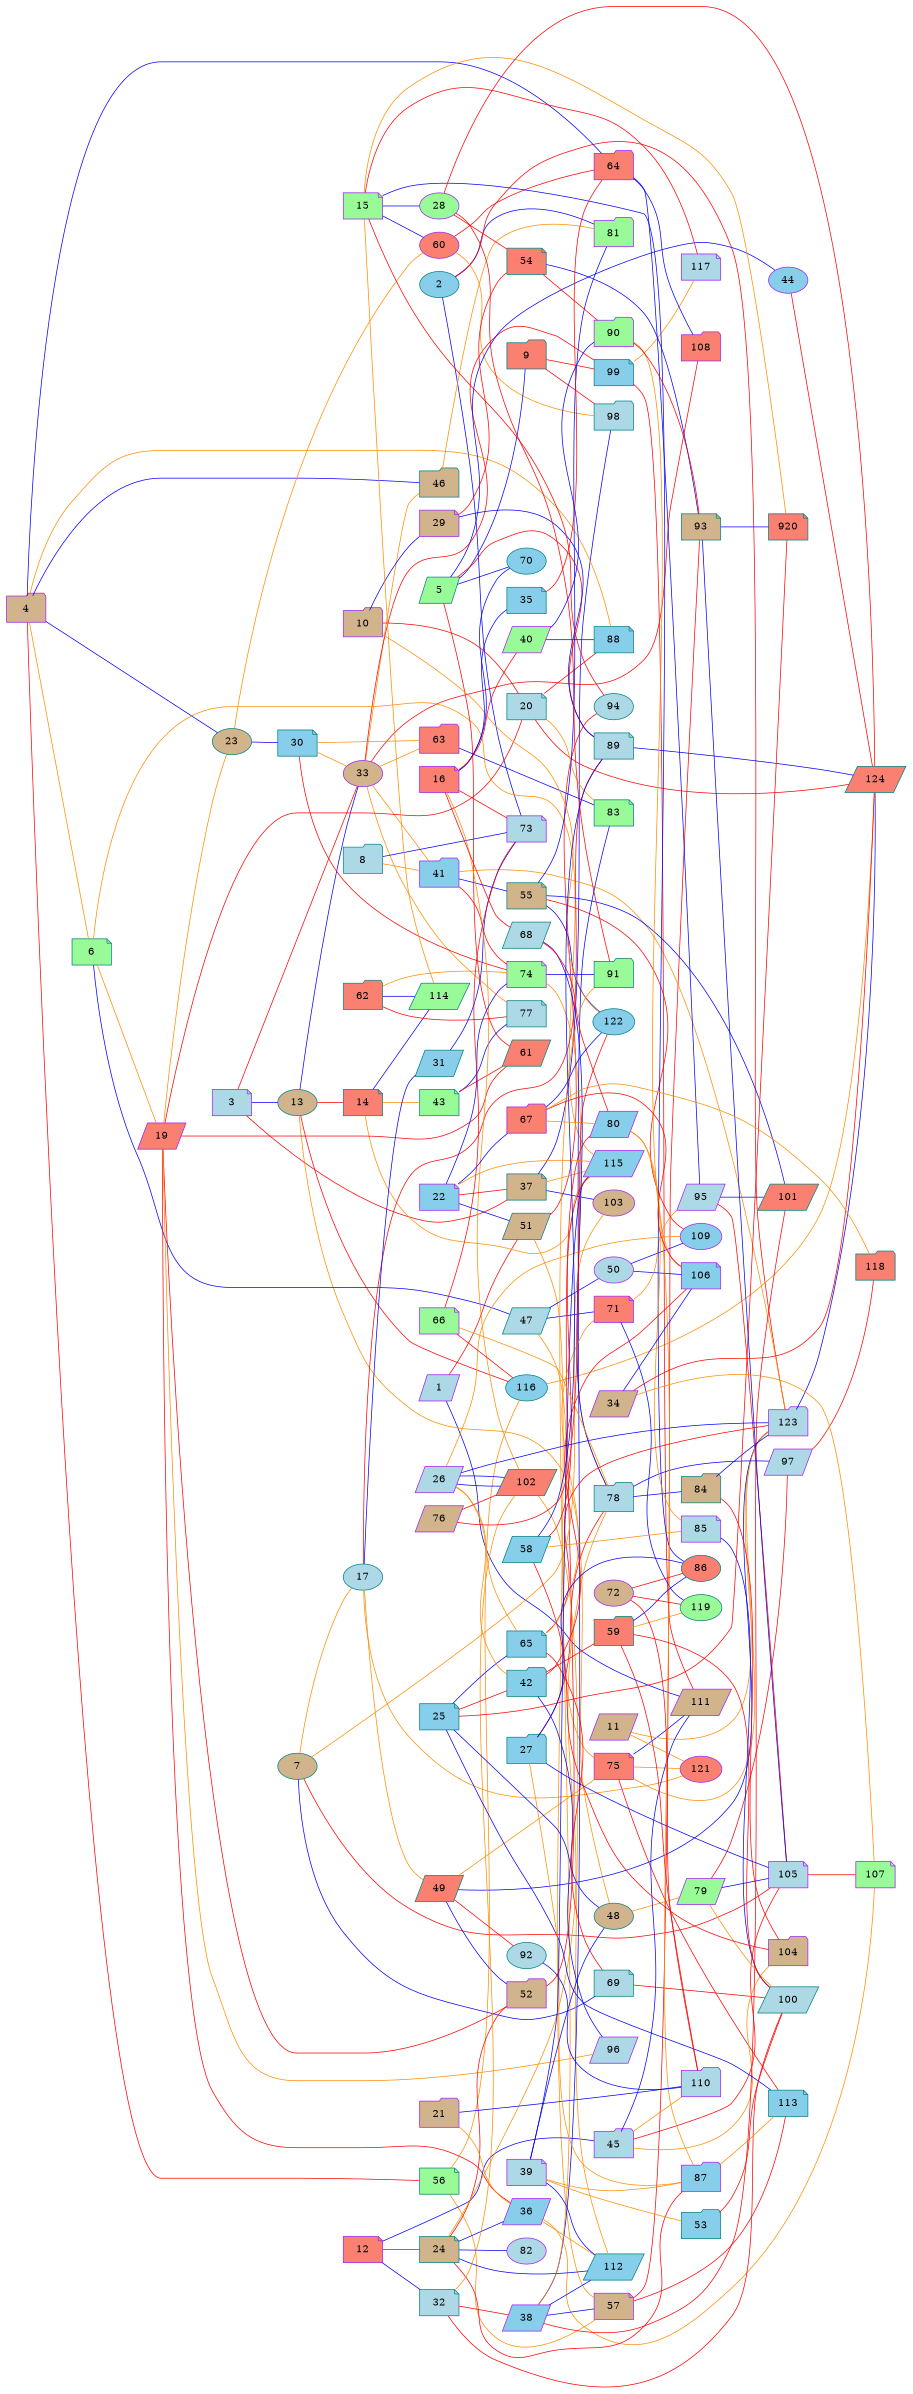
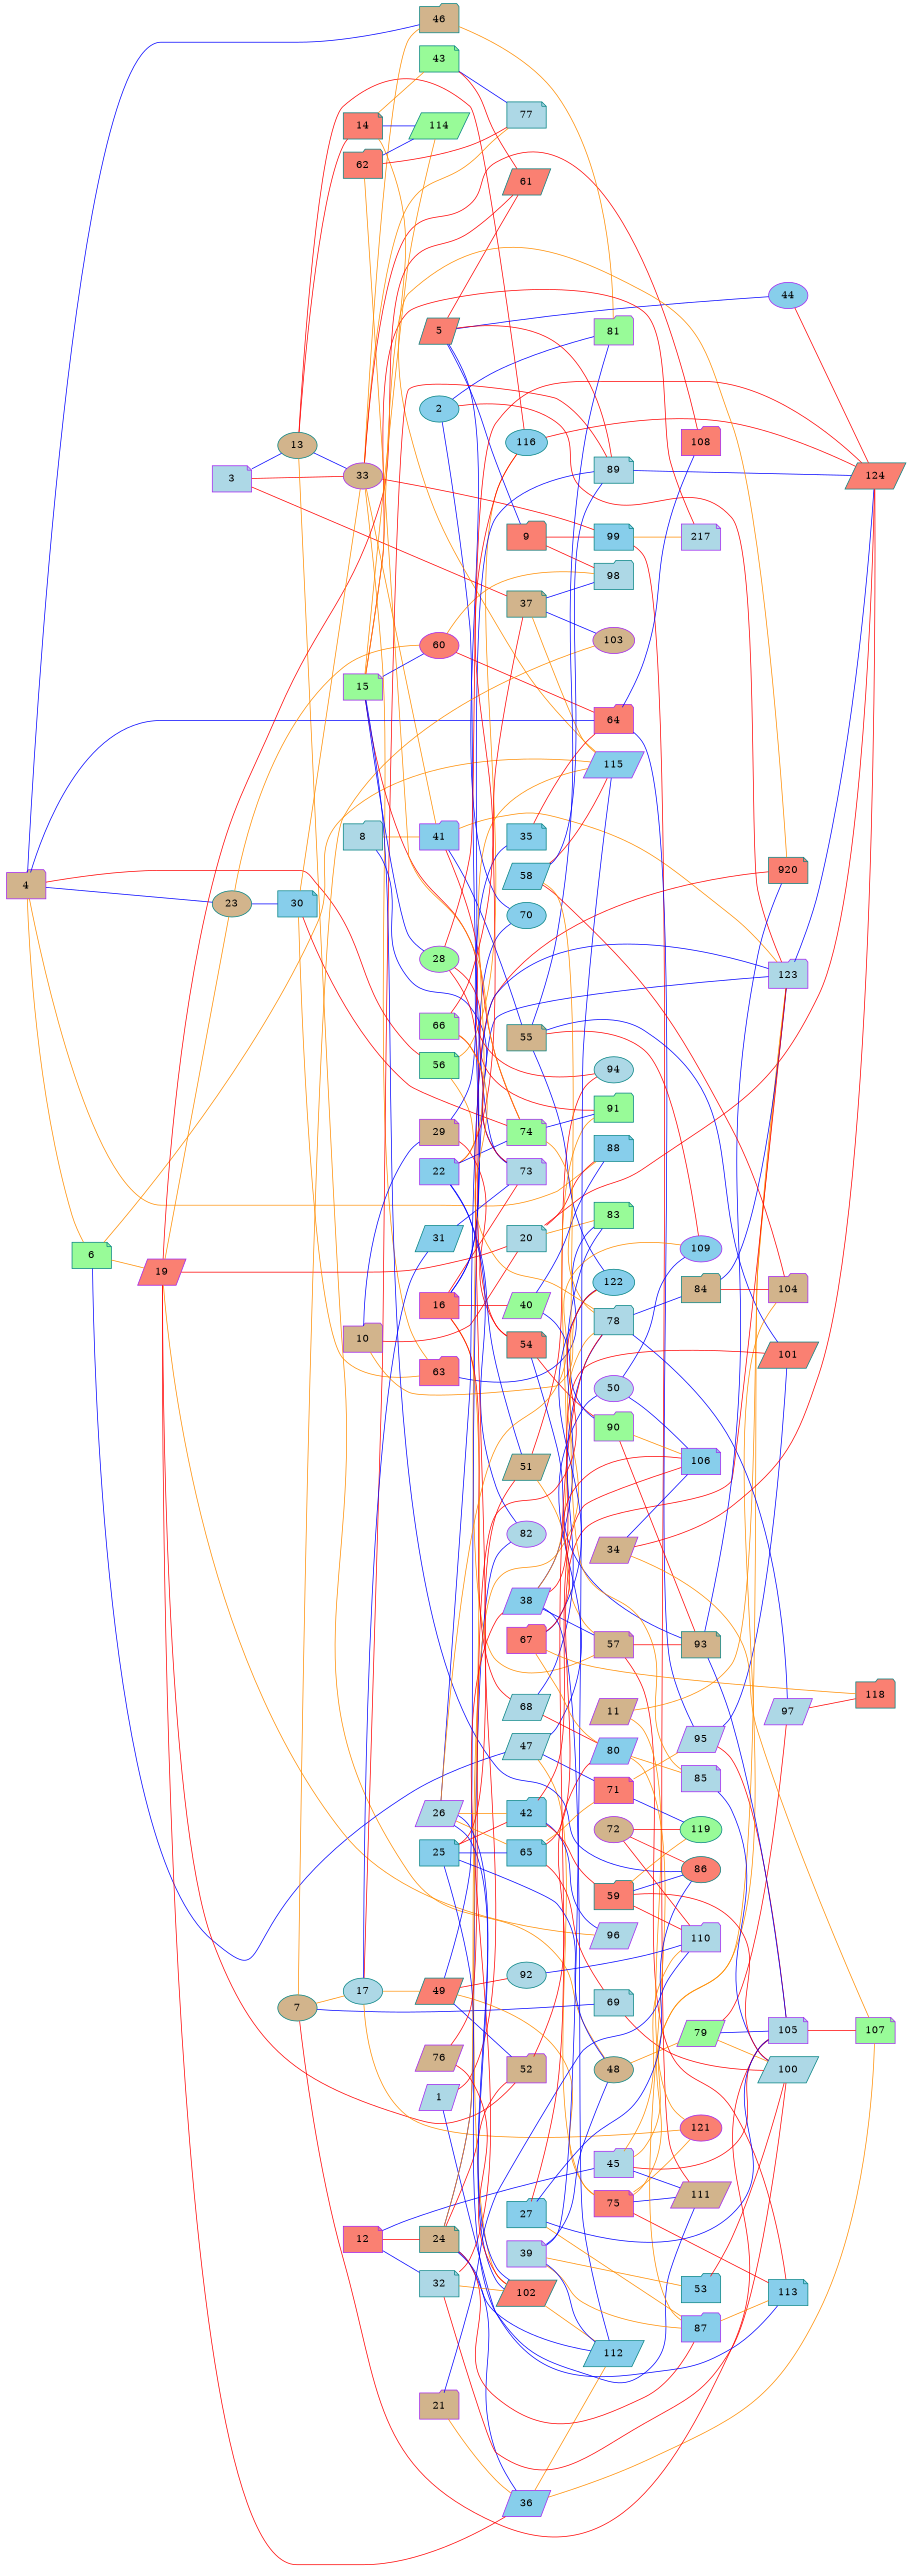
(701, 267) -> (701, 537)
(439, 590) -> (439, 331)
(486, 1154) -> (483, 1345)
(835, 1169) -> (704, 420)
